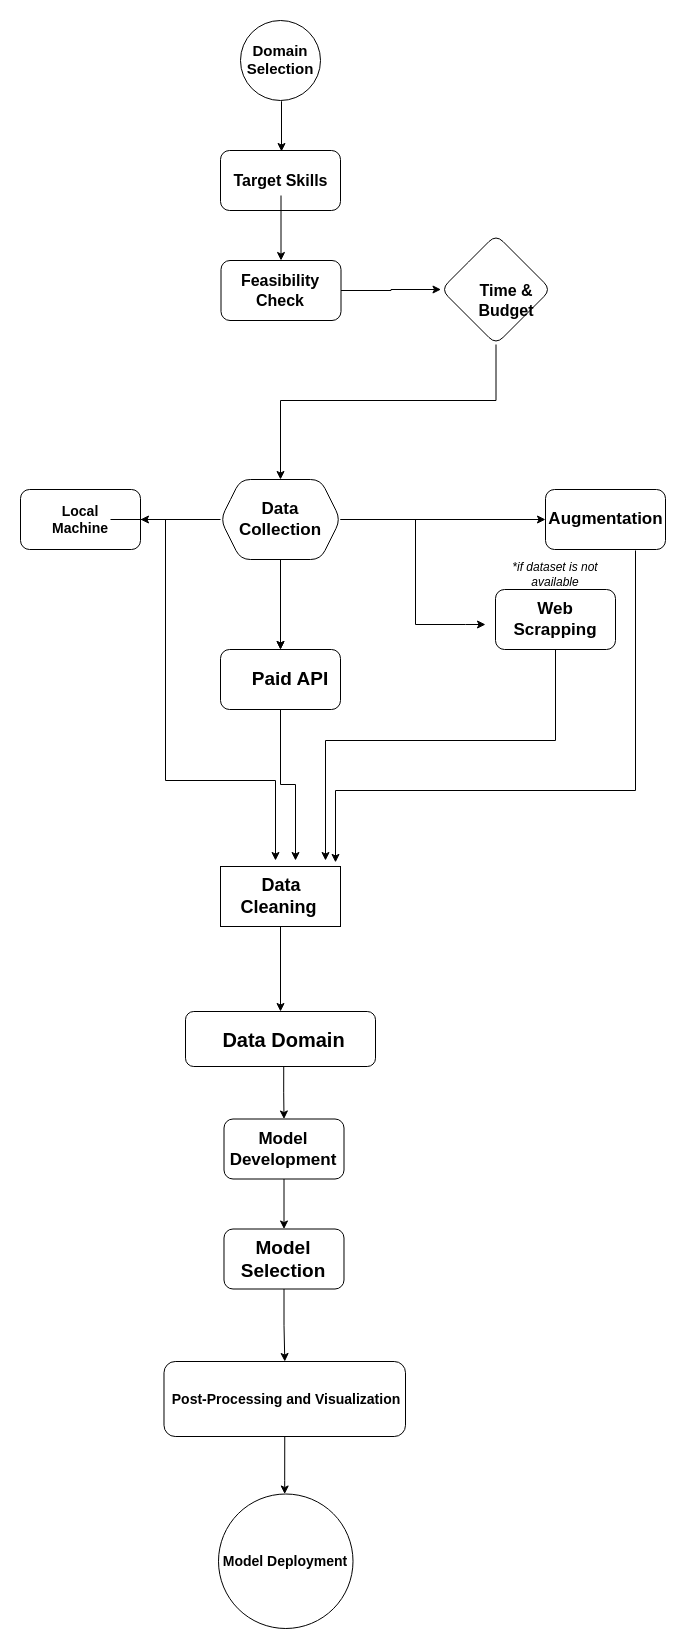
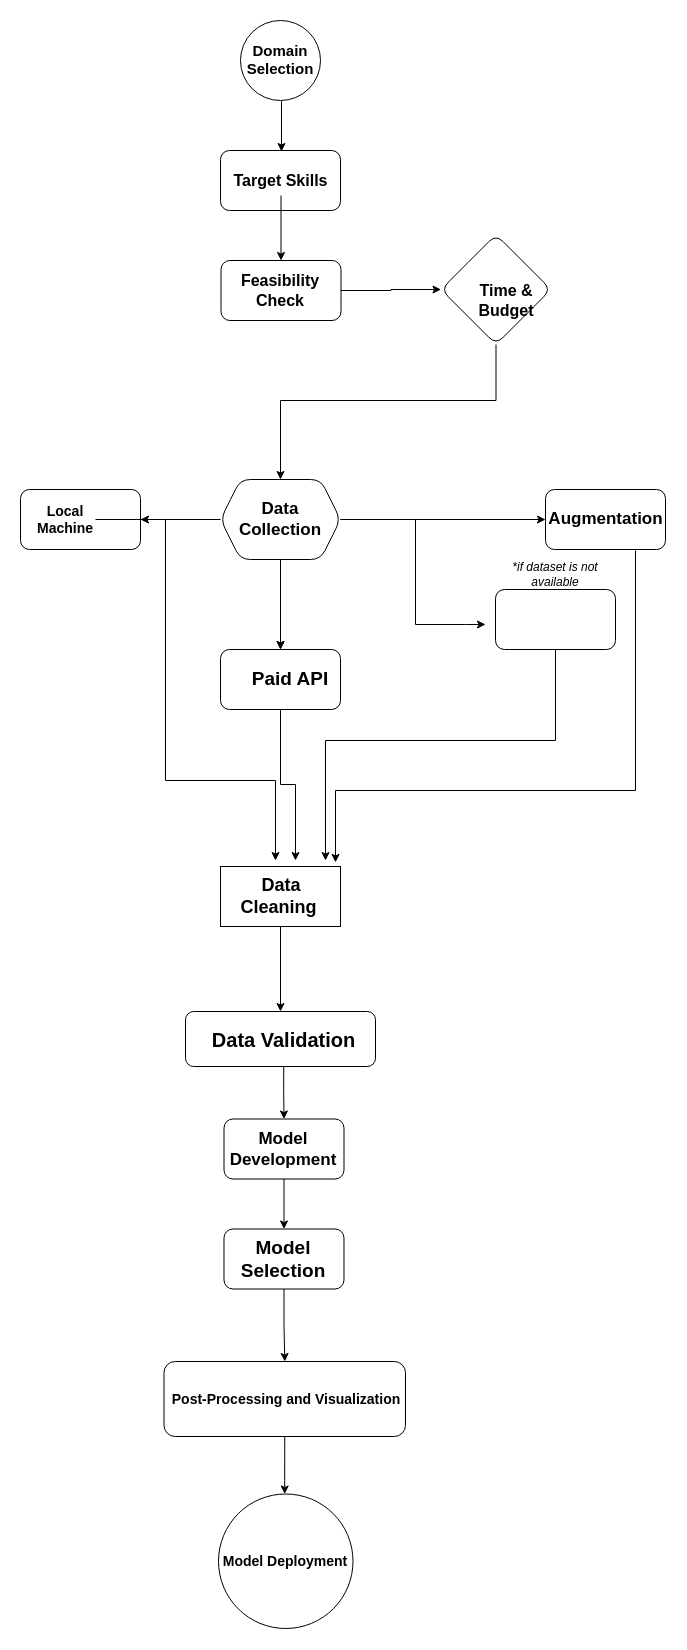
(81, 520) -> (66, 520)
(556, 620) -> none
(284, 1040) -> (284, 1040)
